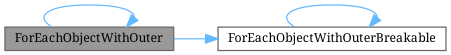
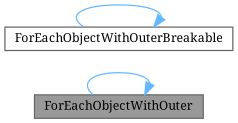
(190, 39) -> none
